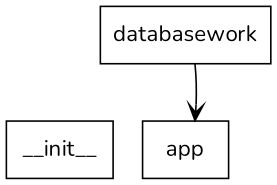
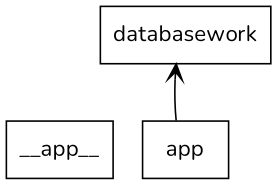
(196, 84) -> (175, 100)
(60, 150) -> (60, 150)
